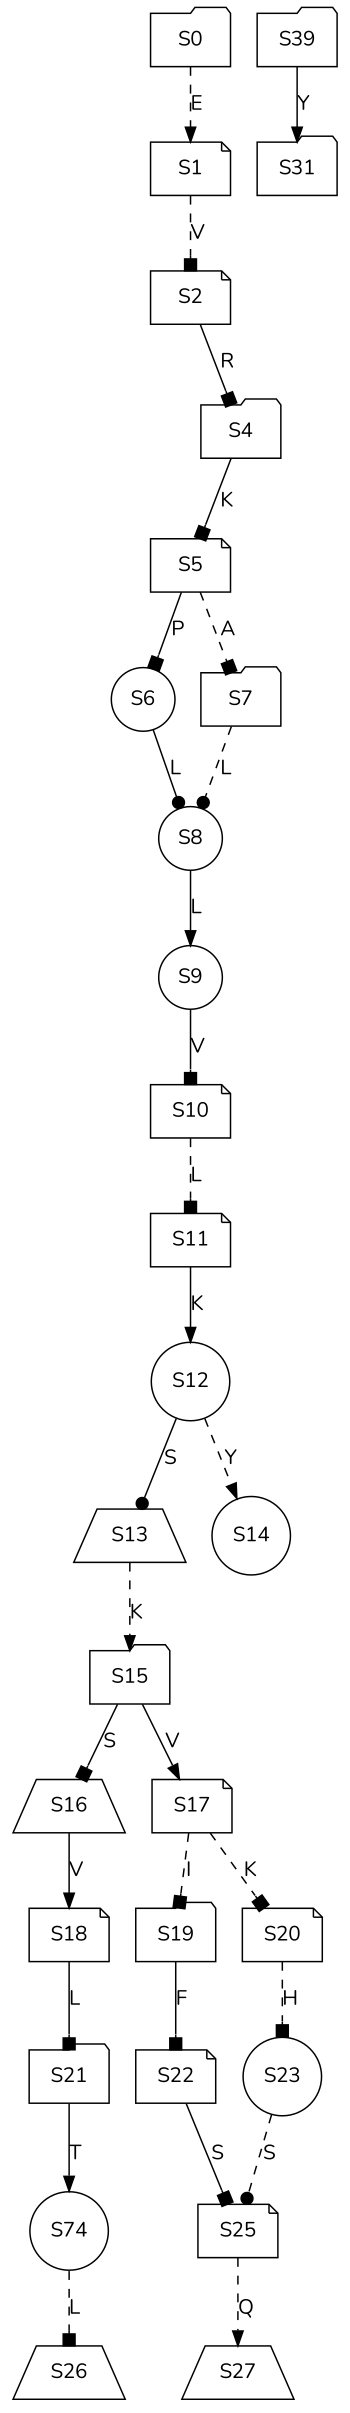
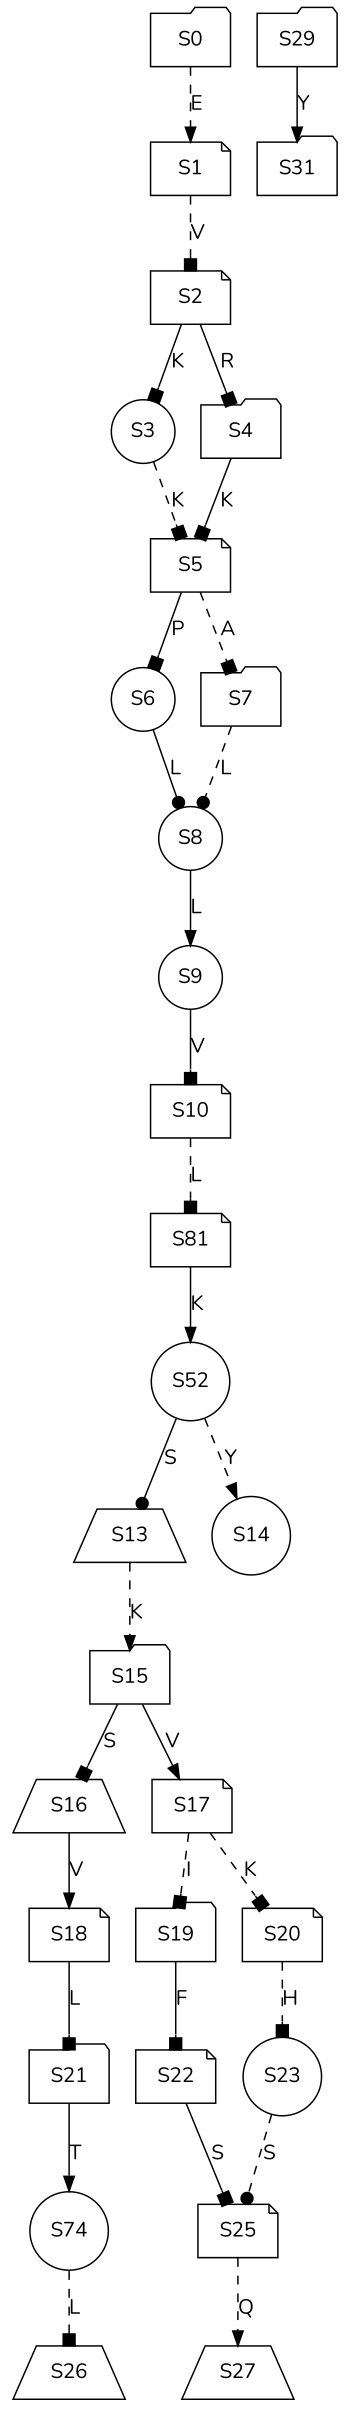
(297, 40) -> (297, 40)
none -> (143, 432)
(191, 1240) -> (191, 1240)
(191, 1382) -> (191, 1382)
